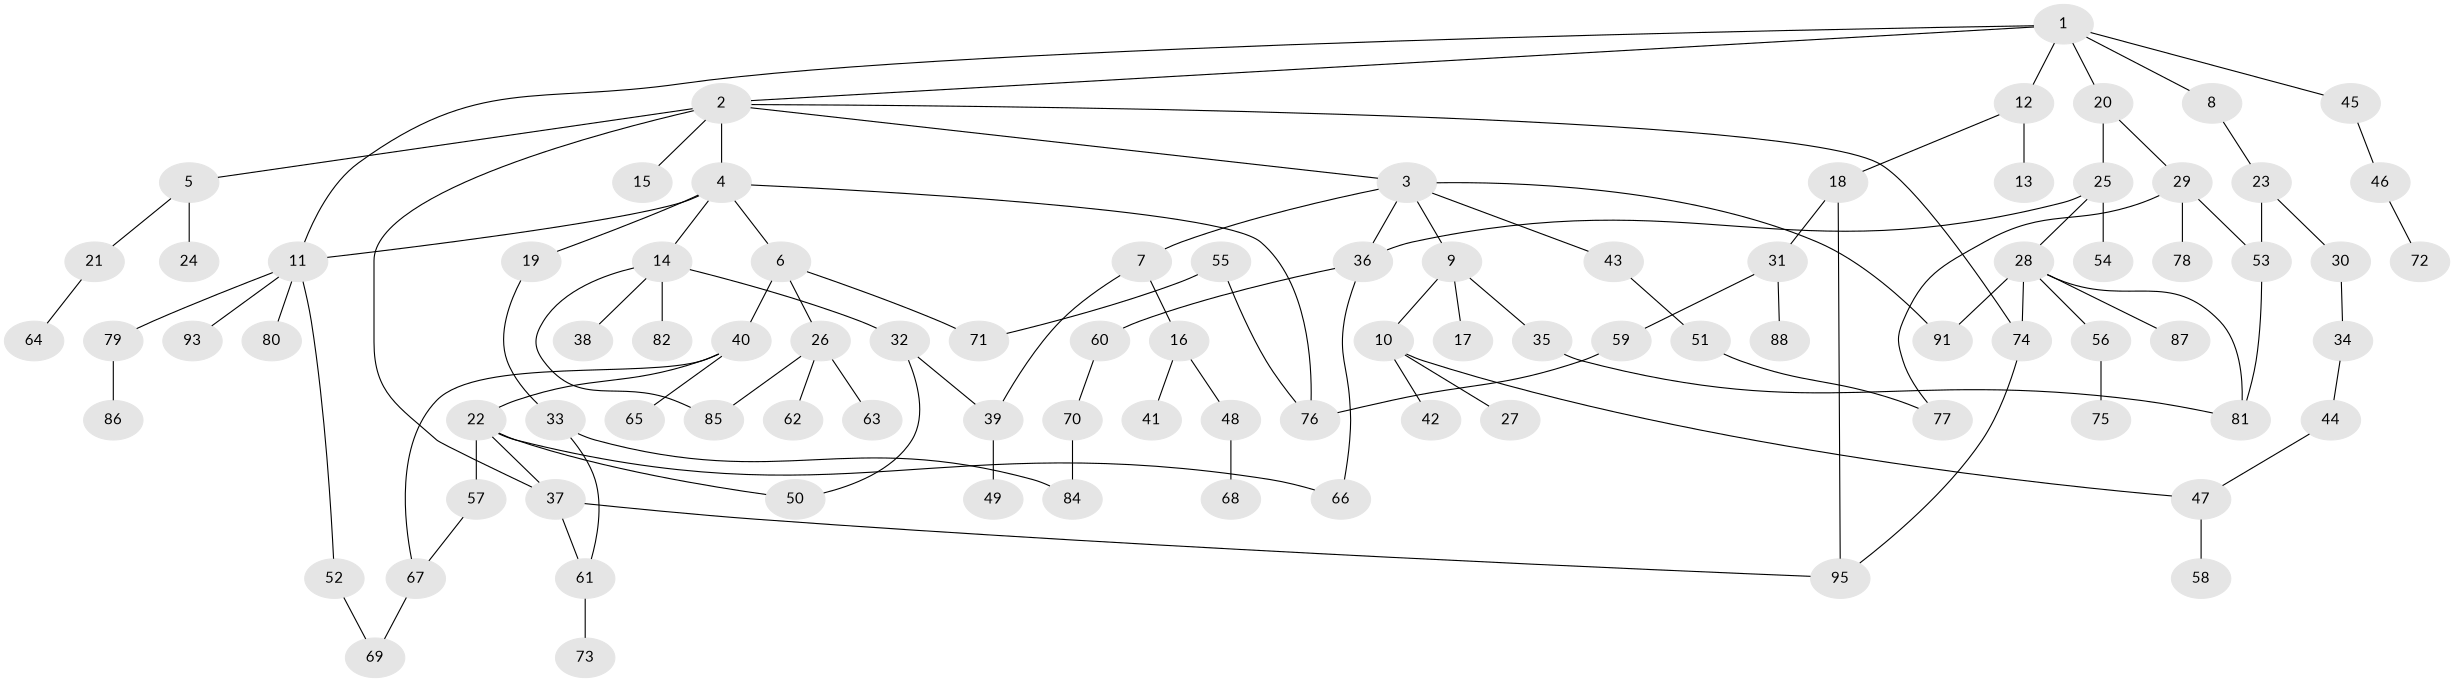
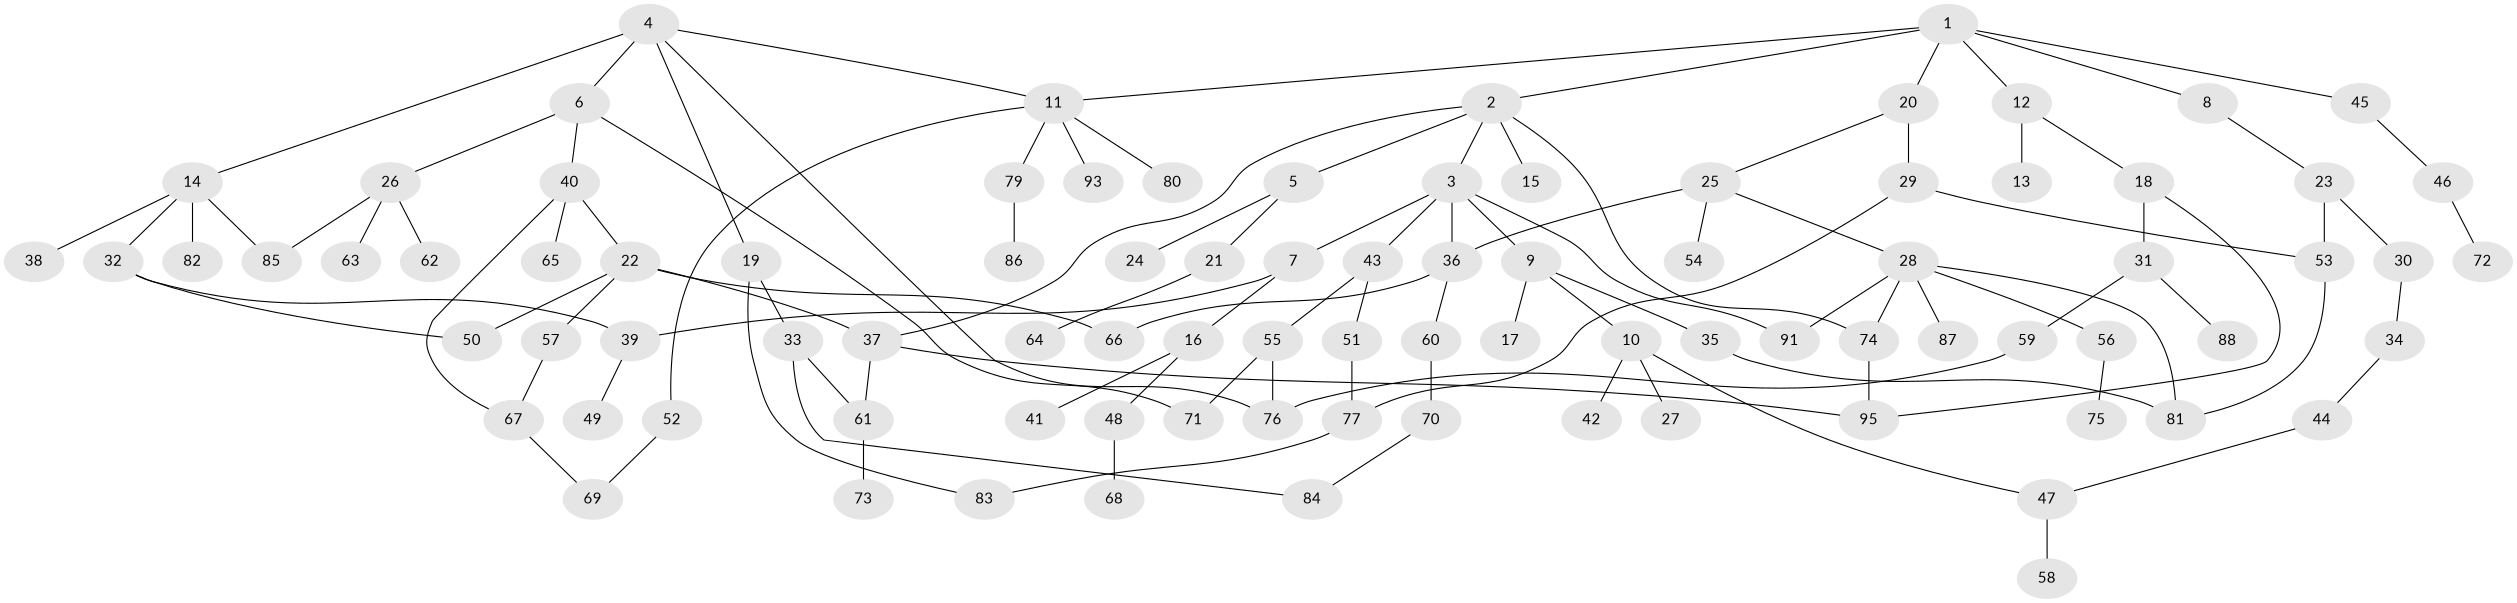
(722, 143) -> none
(2182, 262) -> none
none -> (1316, 306)
none -> (985, 499)
